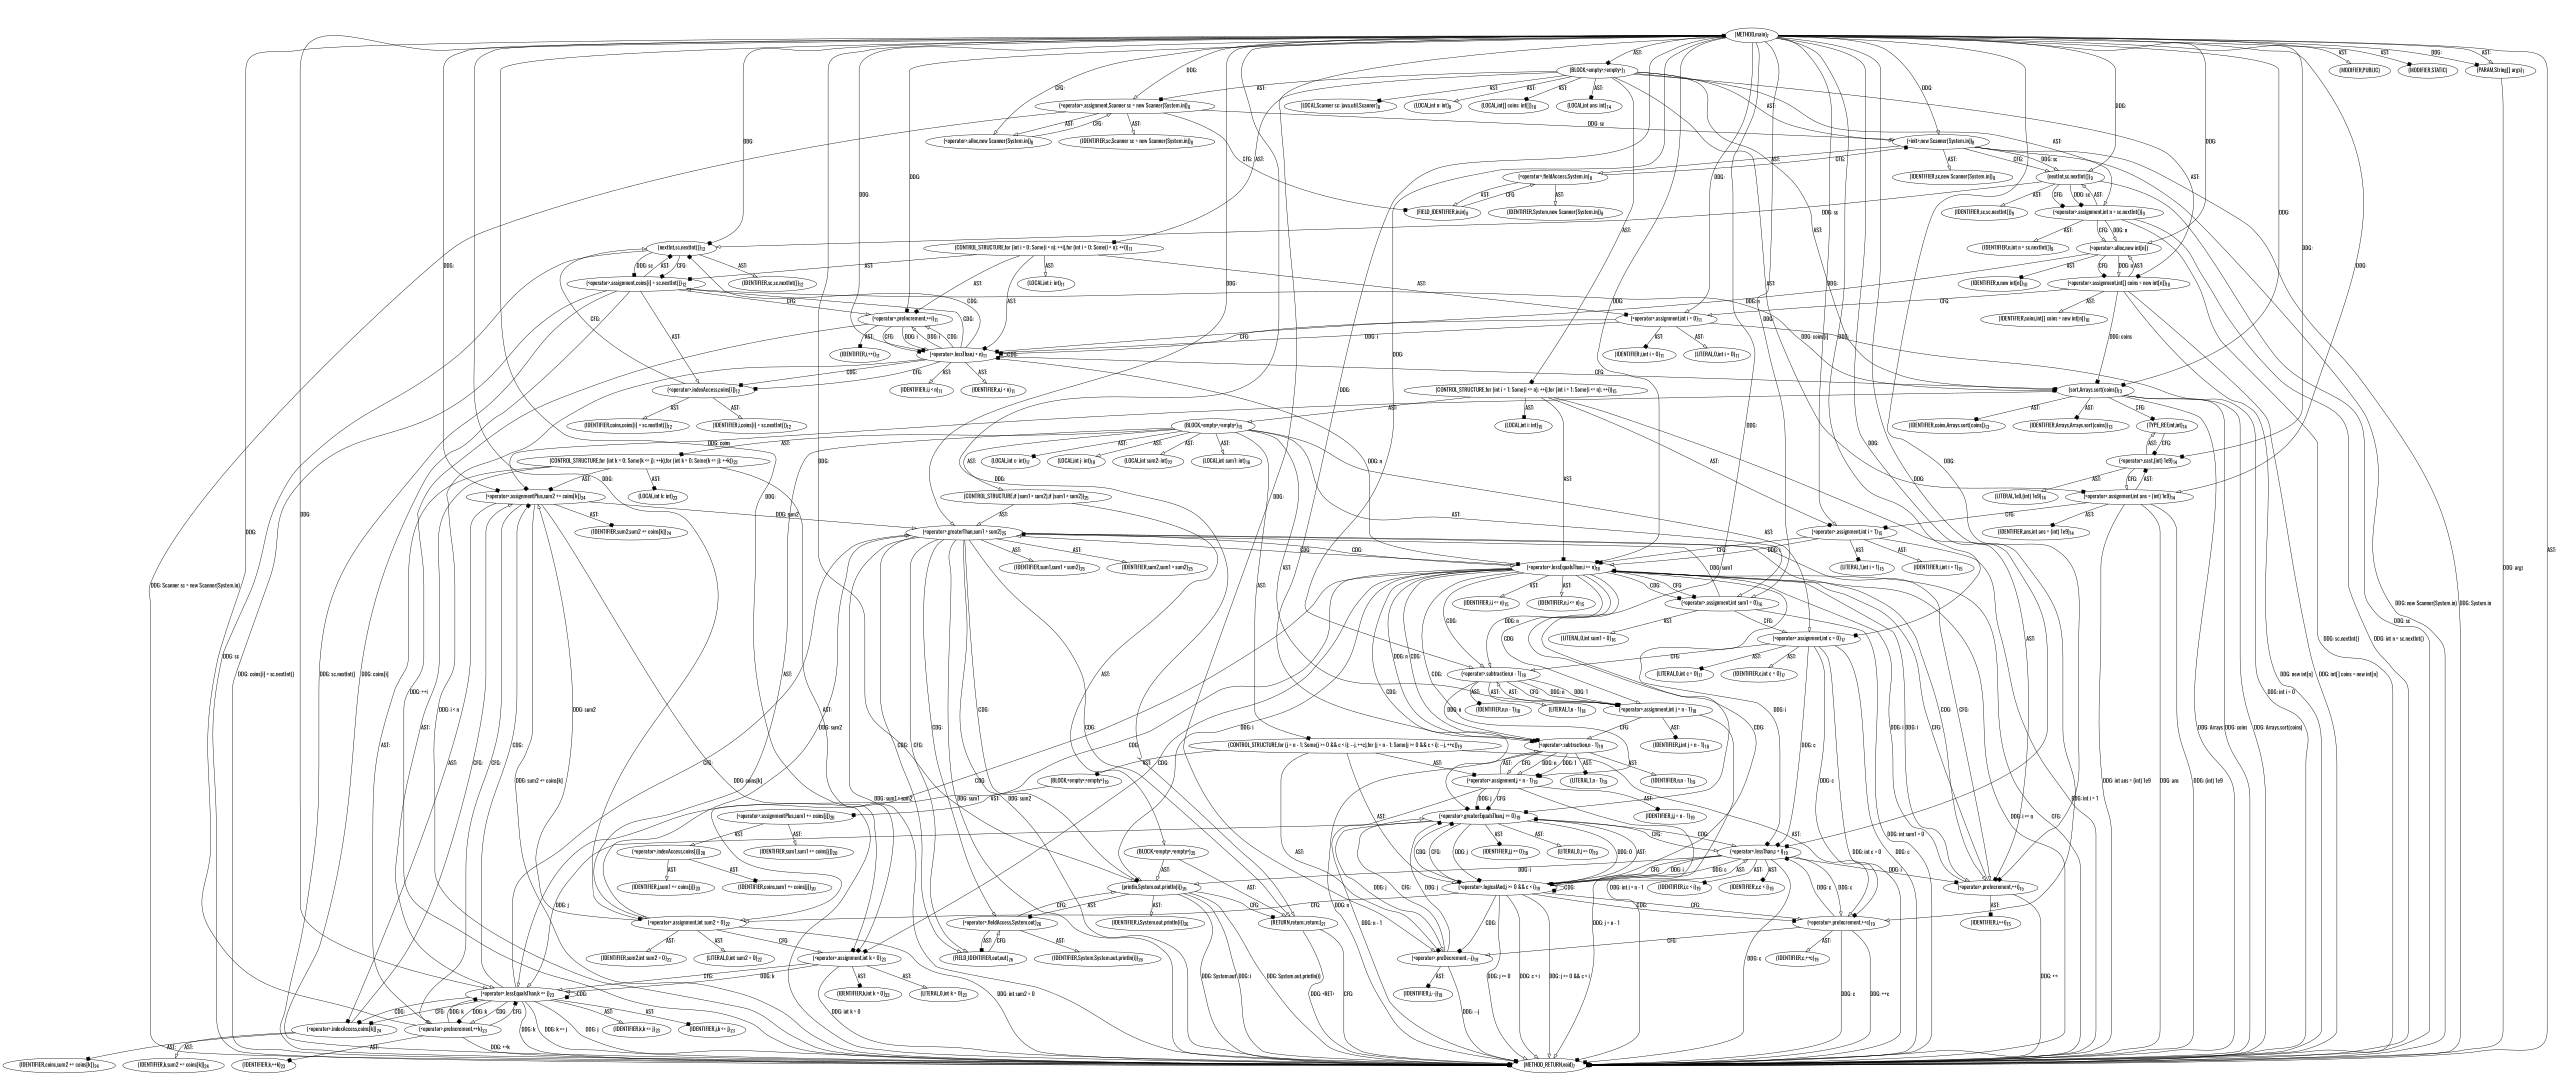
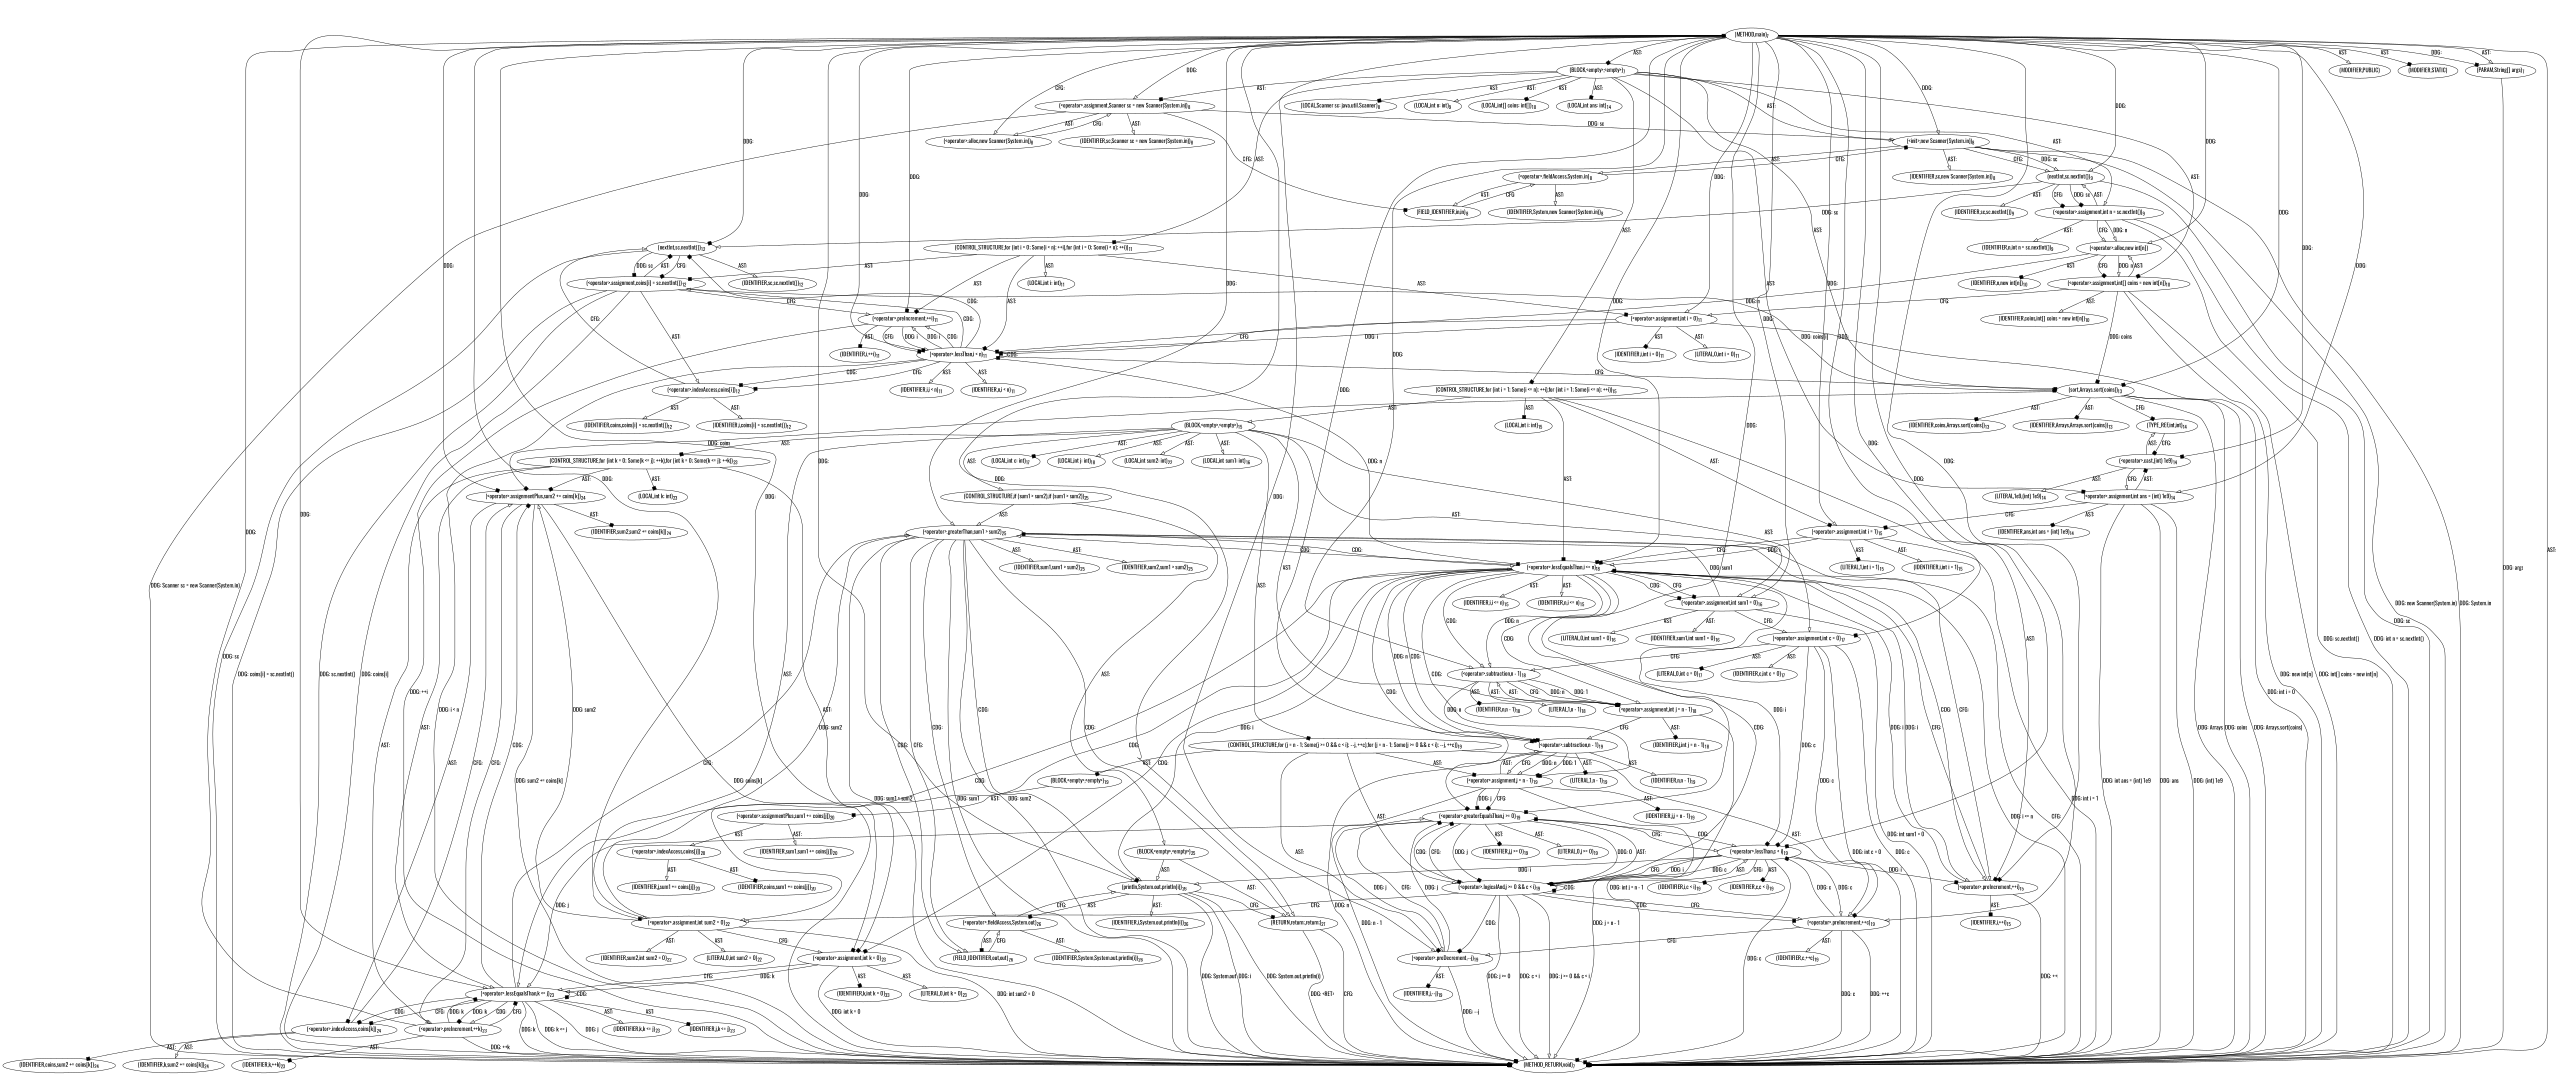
(751, 515) -> none
none -> (1685, 639)
(1759, 870) -> (1759, 870)
